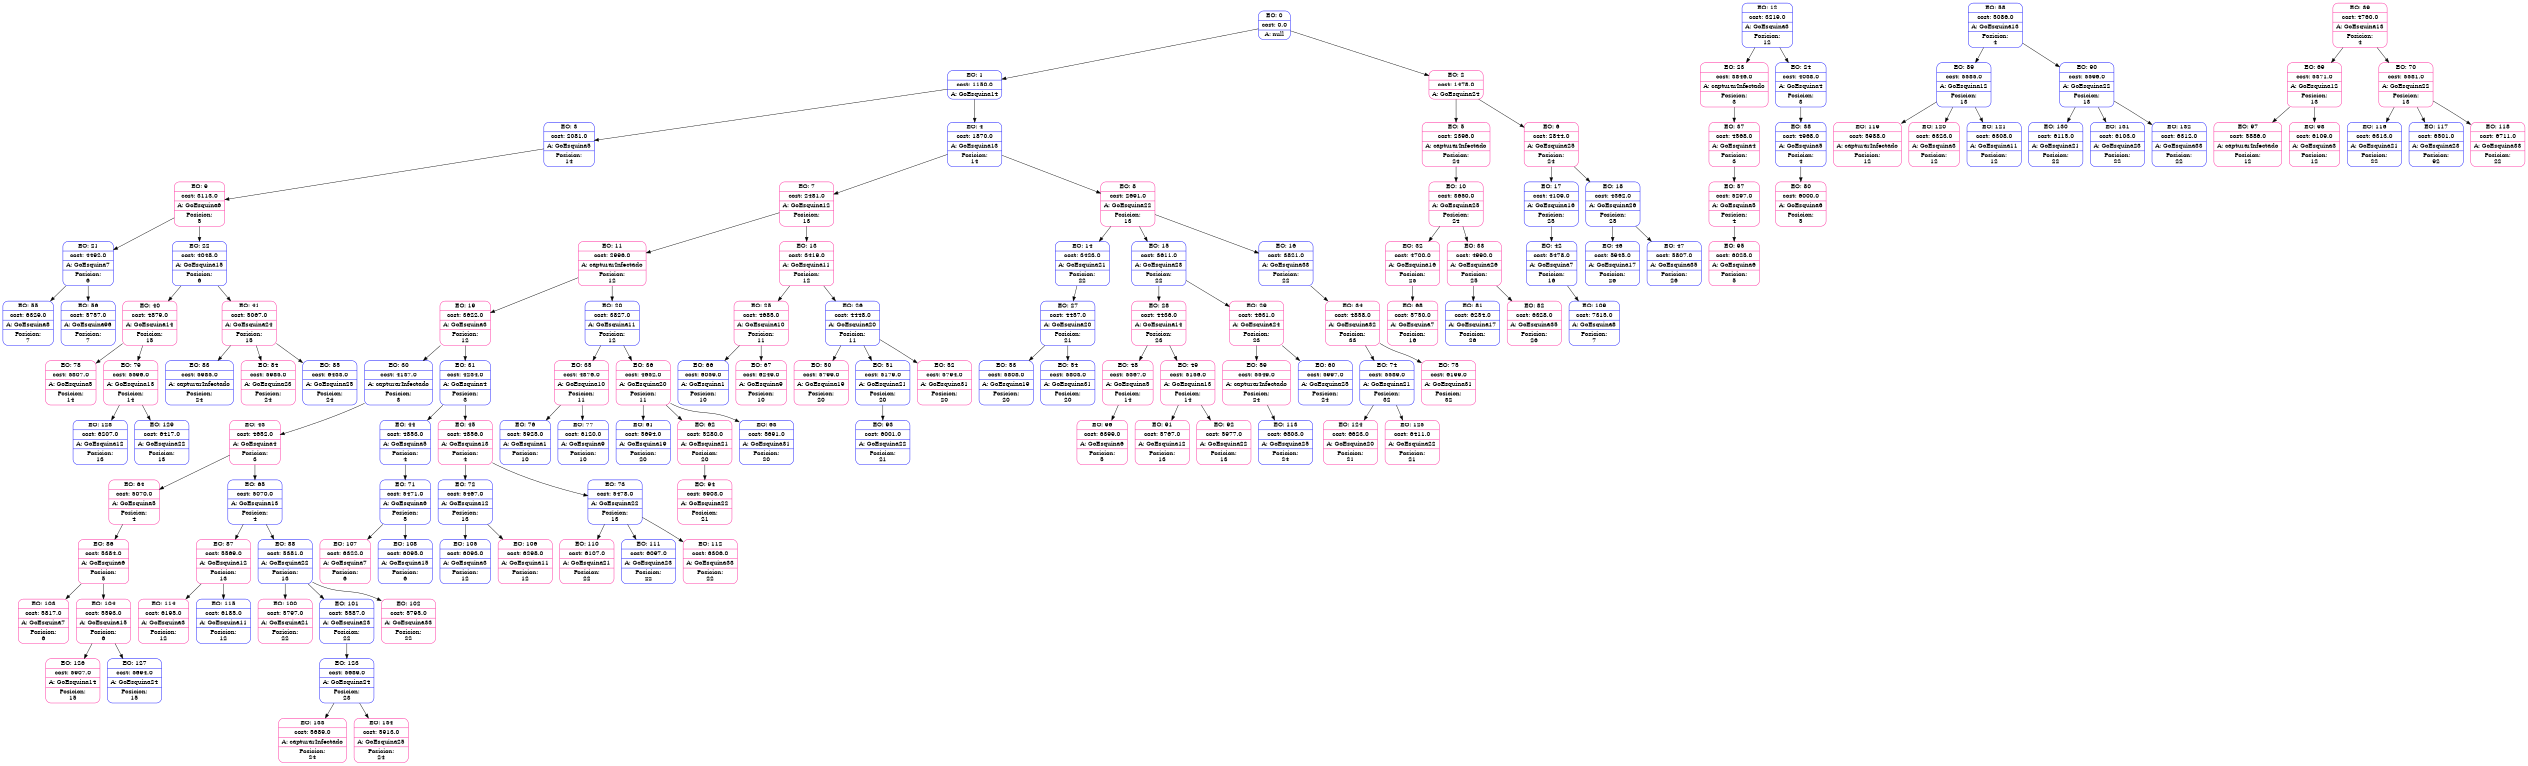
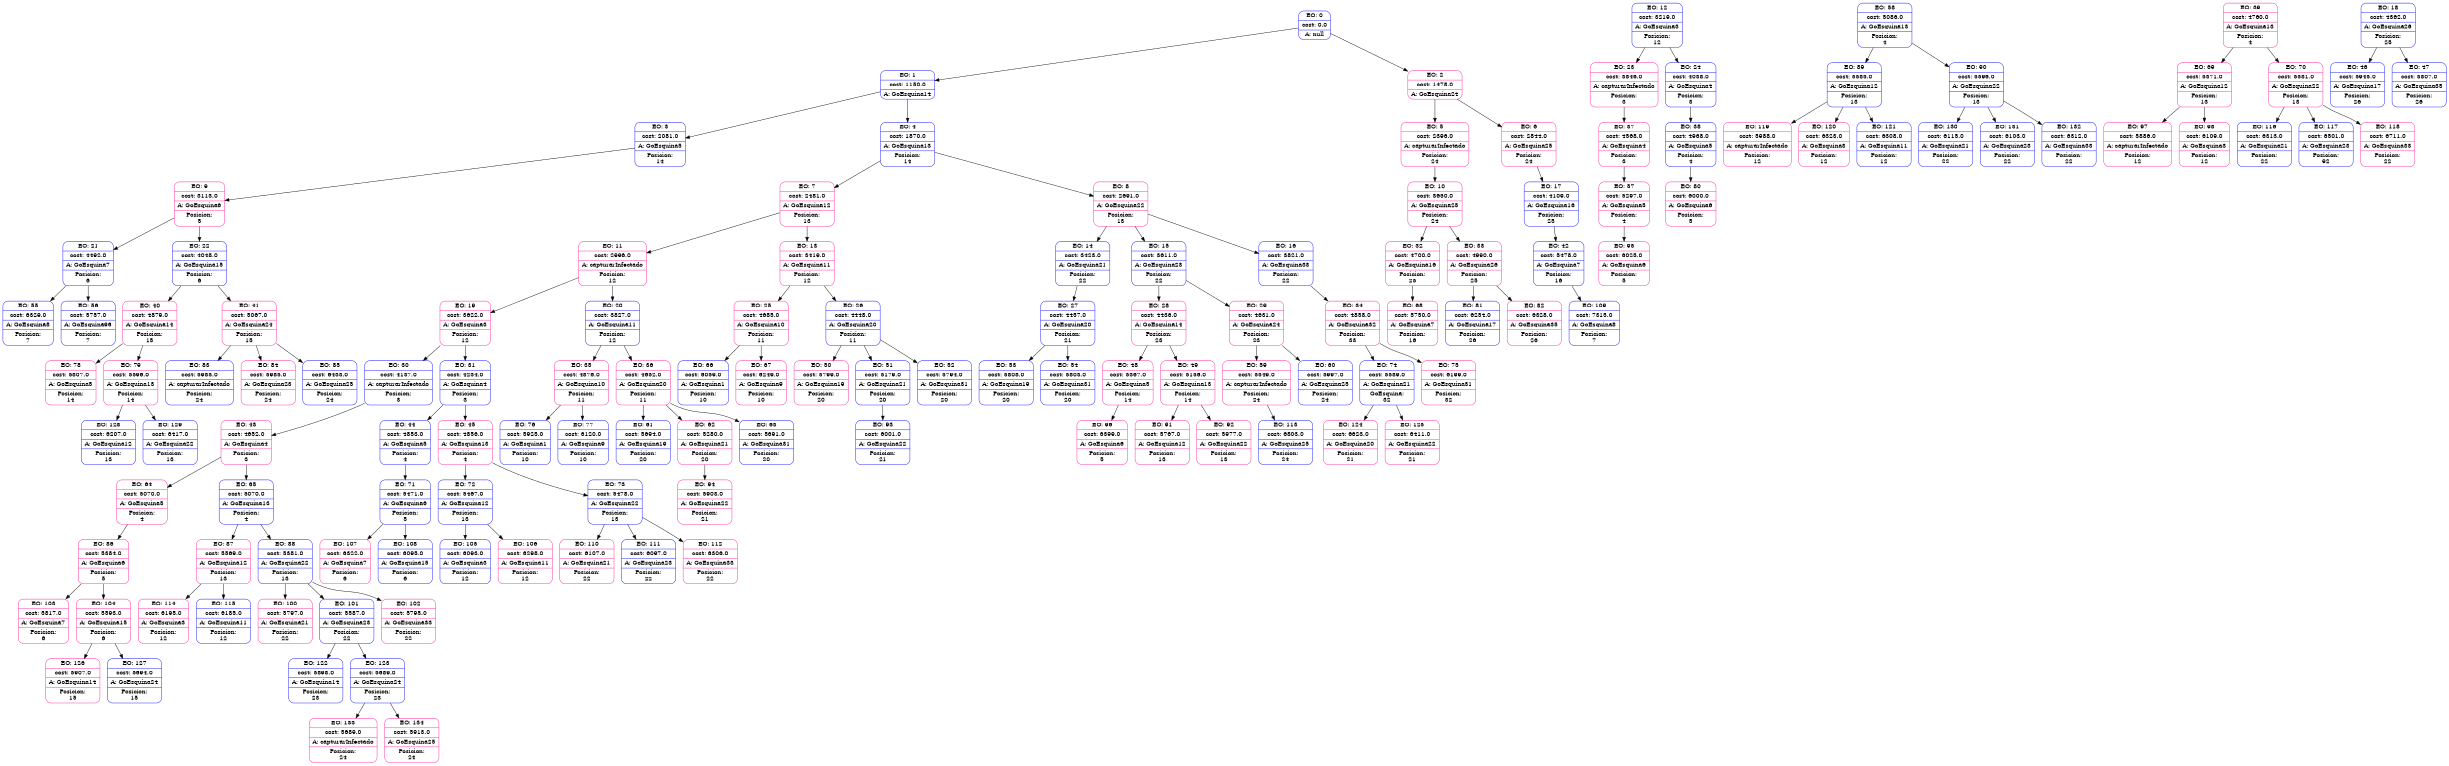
(1581, 173) -> none
(944, 383) -> (944, 383)
(1387, 394) -> (1387, 394)
none -> (316, 681)
